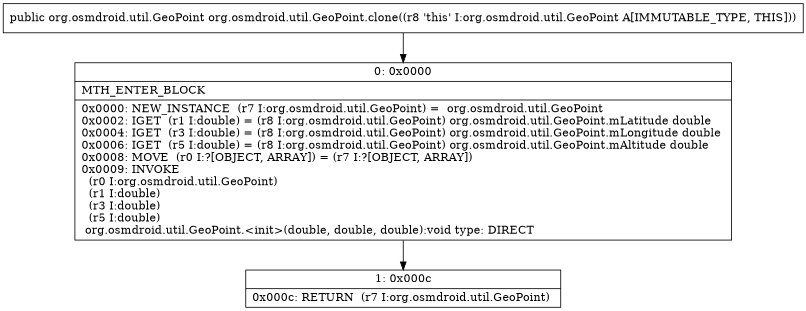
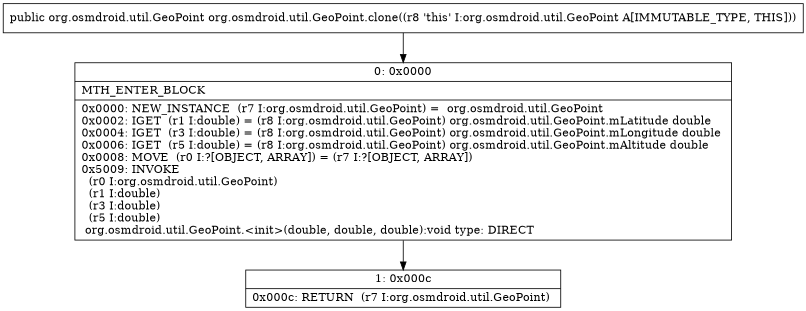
(134, 170) -> (134, 170)
